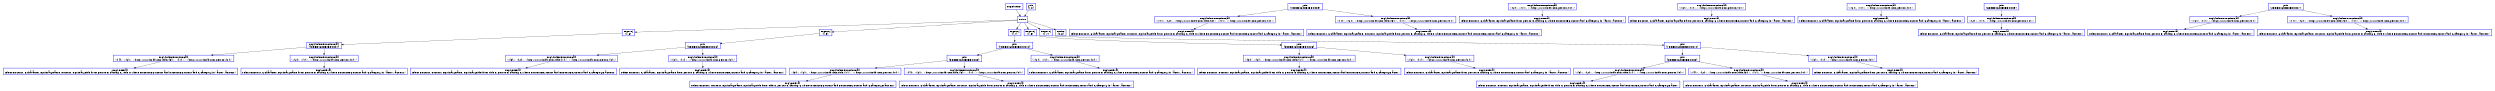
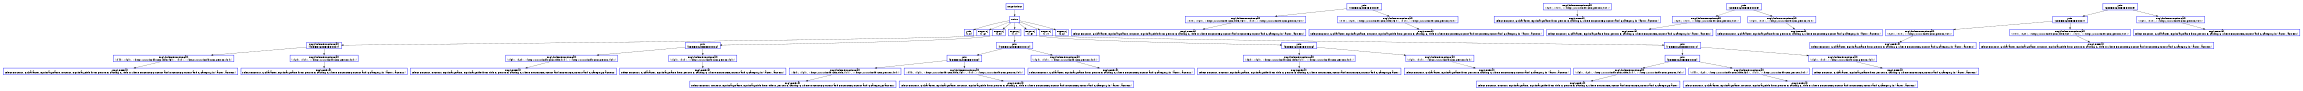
none -> (1744, 7)
(1027, 12) -> (992, 24)
none -> (2096, 13)
(1061, 33) -> (1062, 33)
